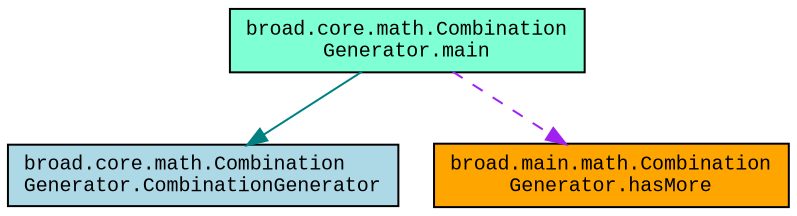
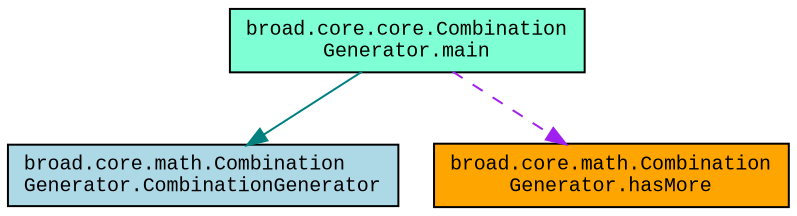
(407, 41) -> (407, 41)
(611, 175) -> (611, 175)
